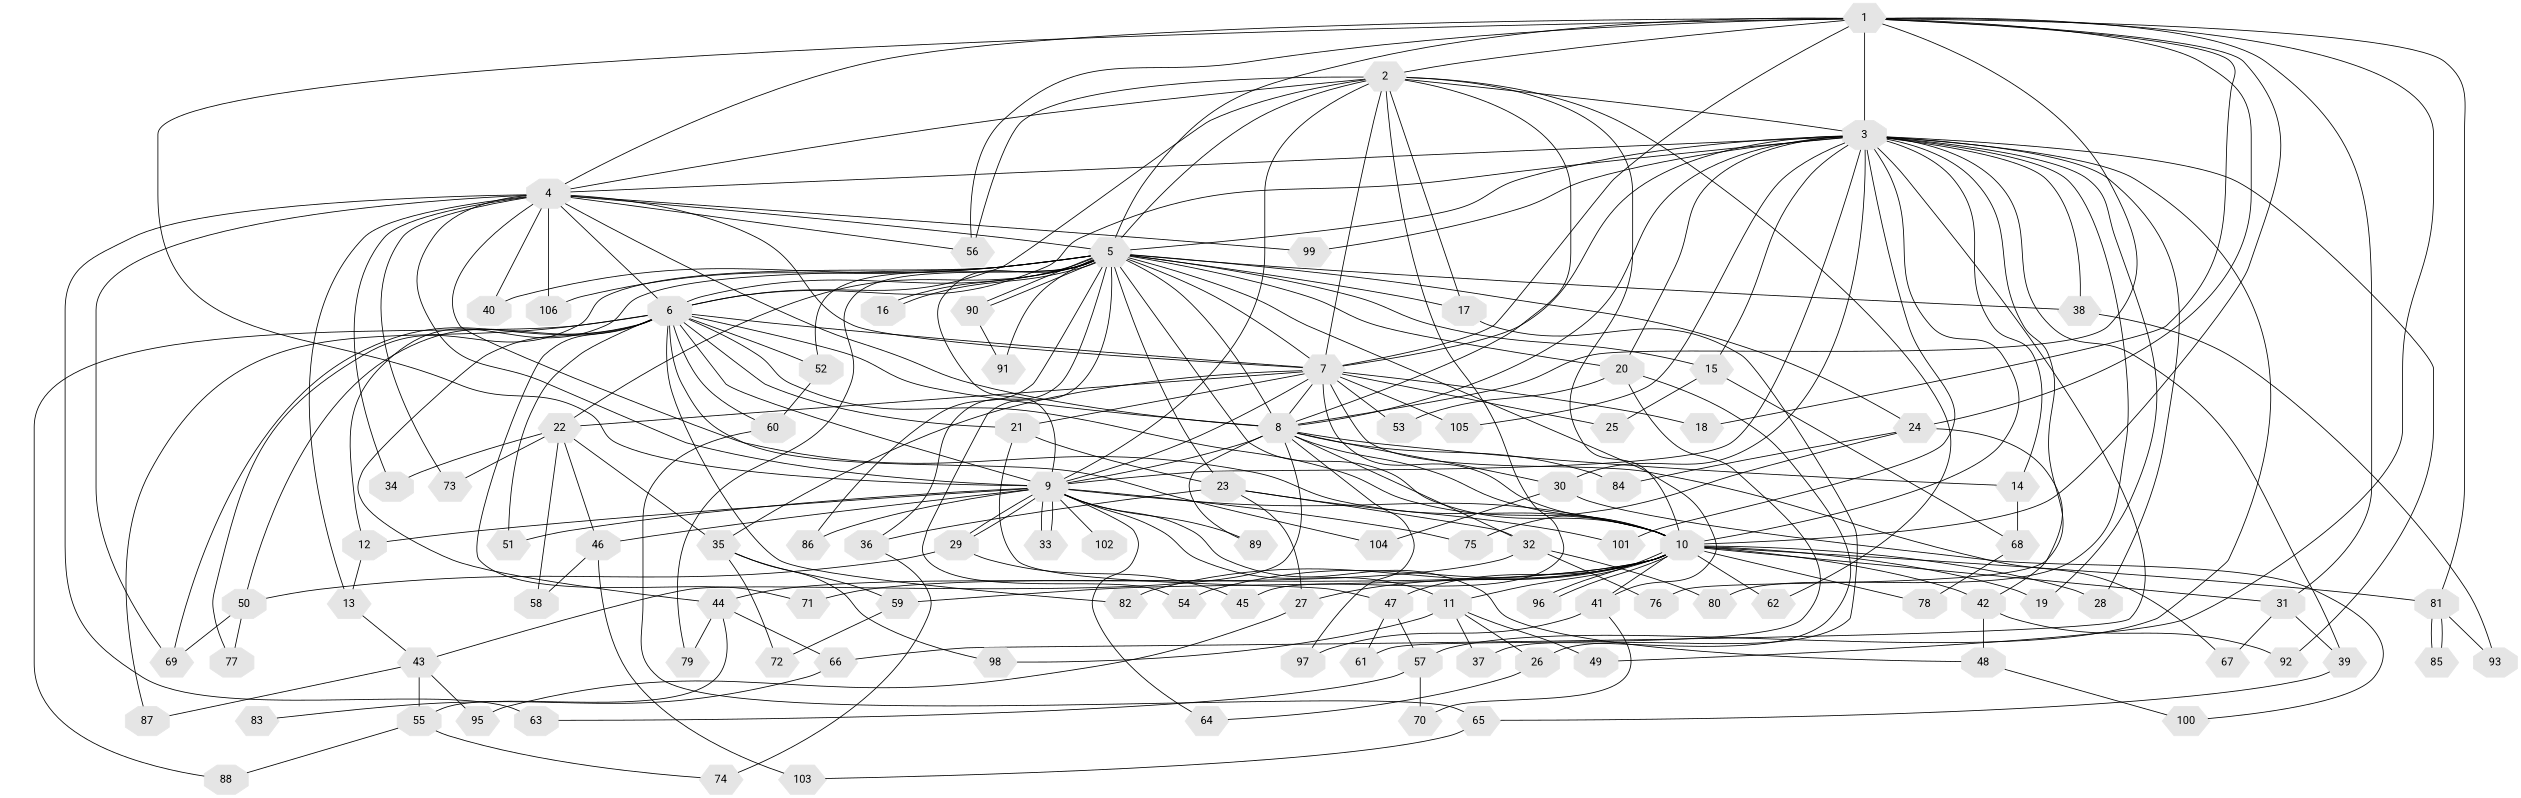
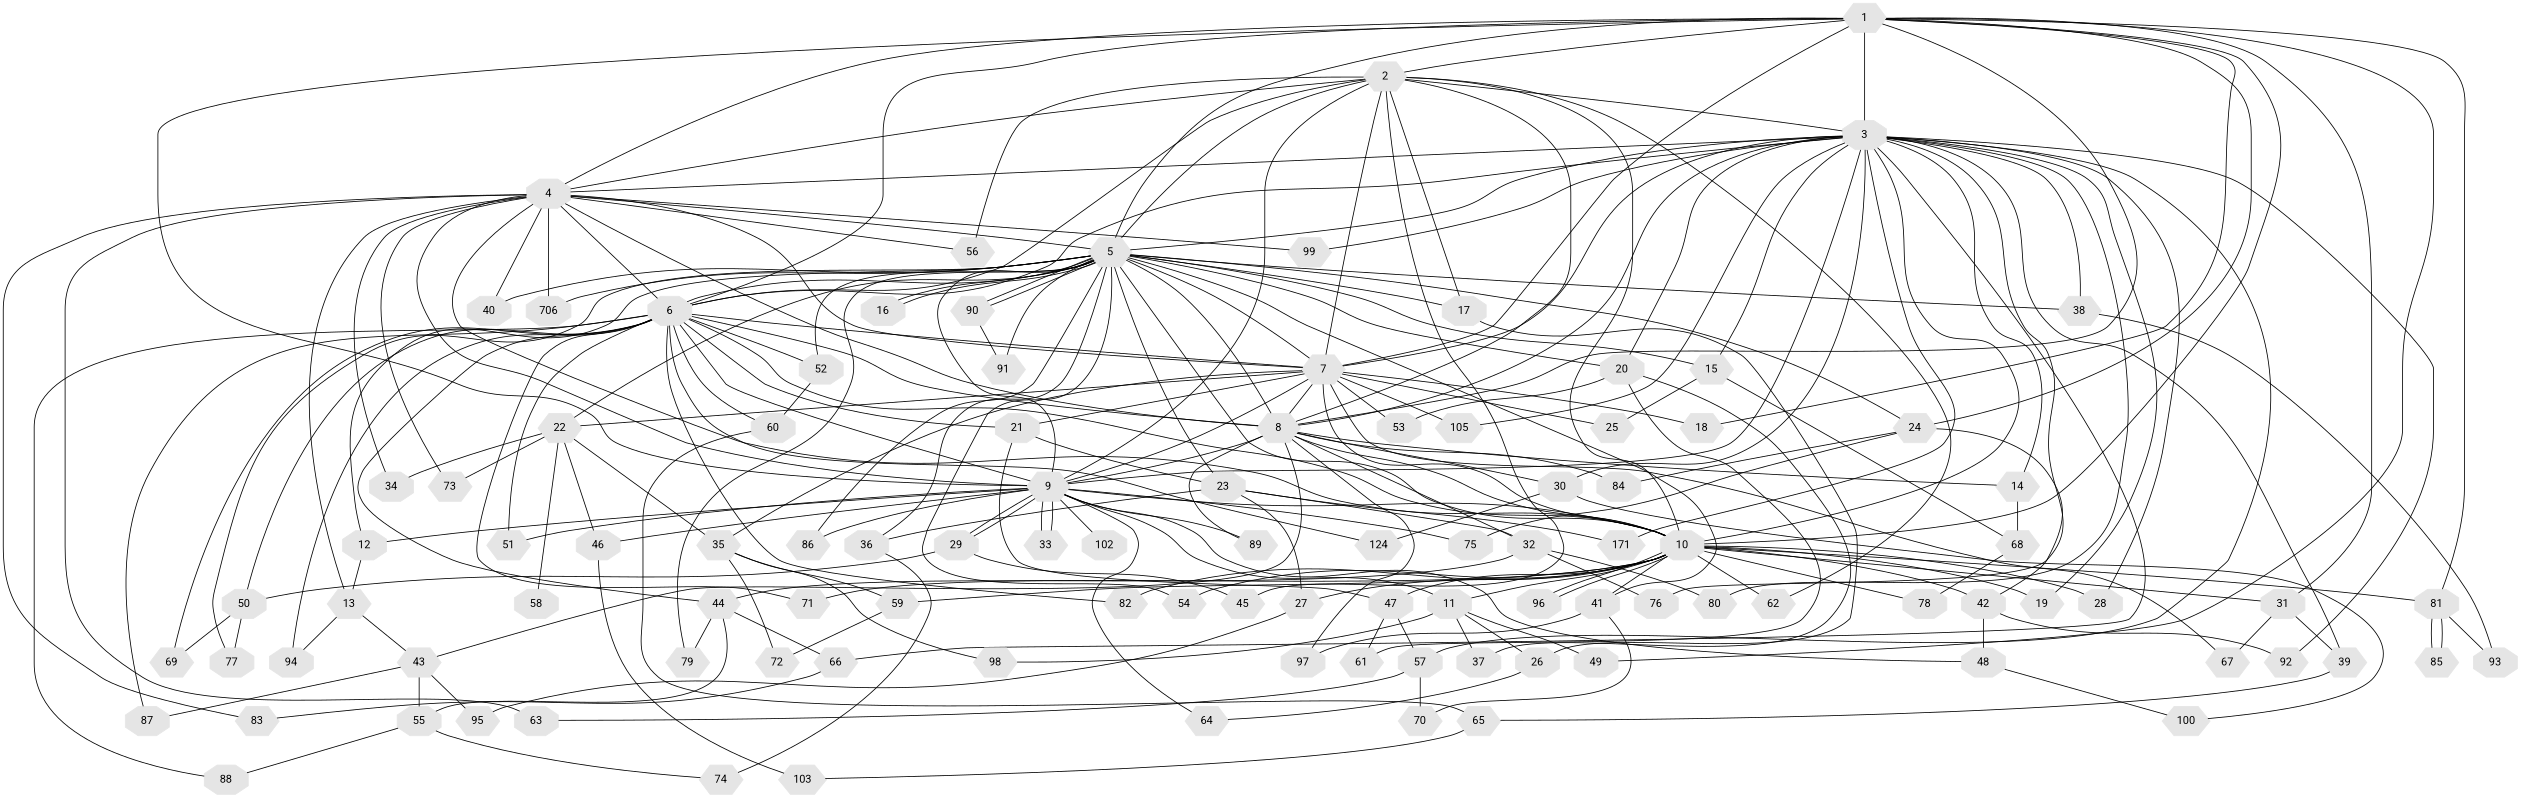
(1353, 48) -> (1201, 40)
(129, 268) -> (4, 304)
(549, 311) -> (549, 311)
(1379, 545) -> (1379, 545)
(1621, 545) -> (1621, 545)
(571, 571) -> none
none -> (291, 663)
